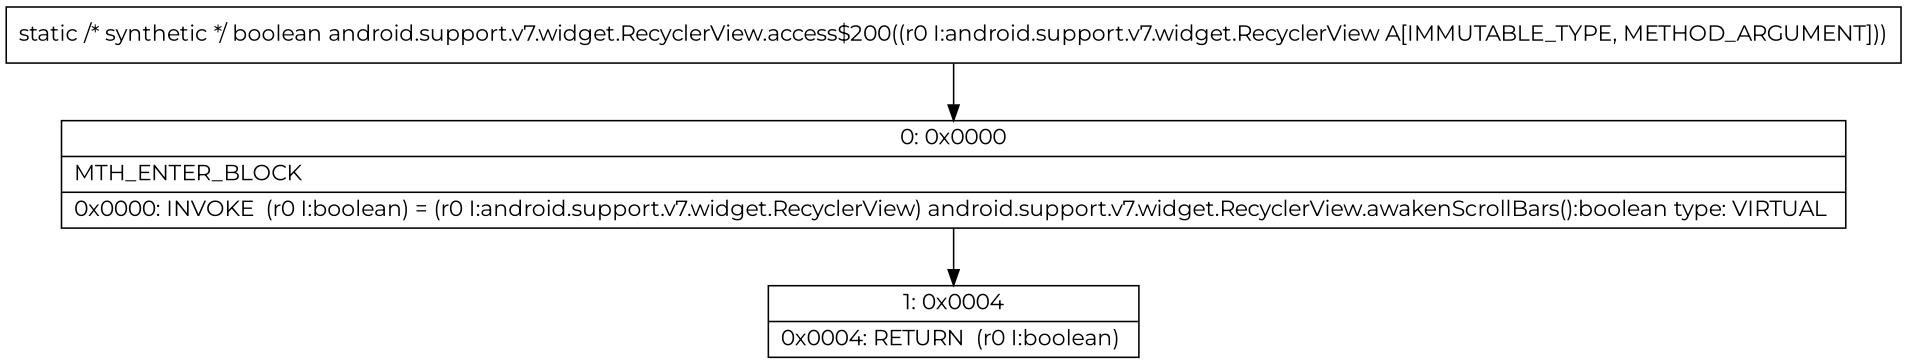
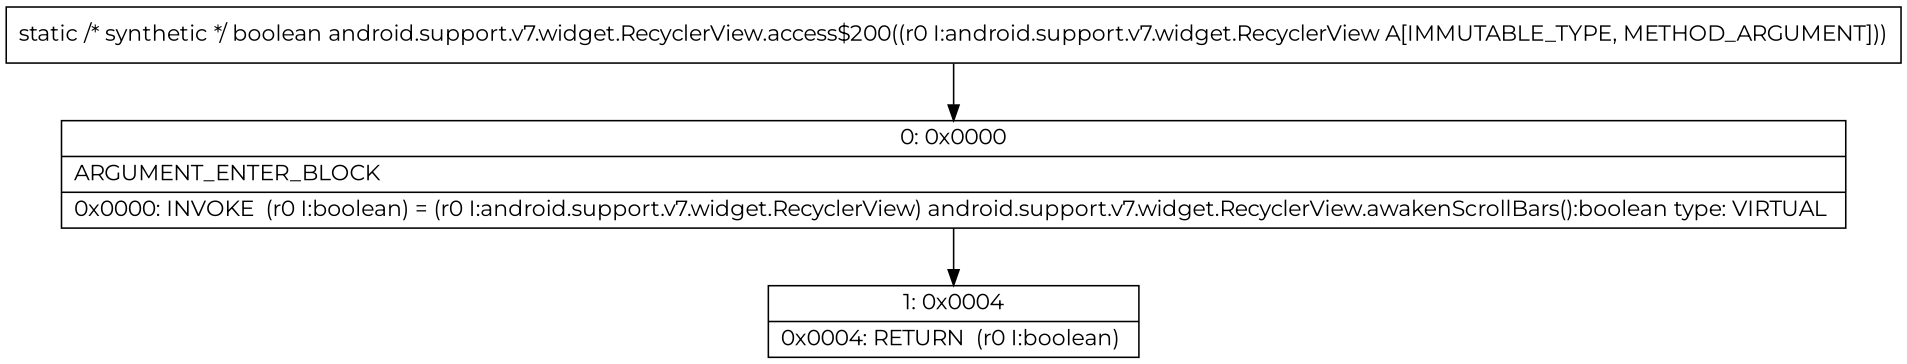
(188, 174) -> (227, 174)
